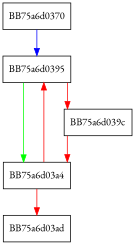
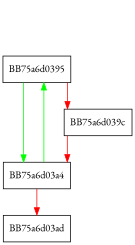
(37, 16) -> none
(44, 126) -> (44, 126)
